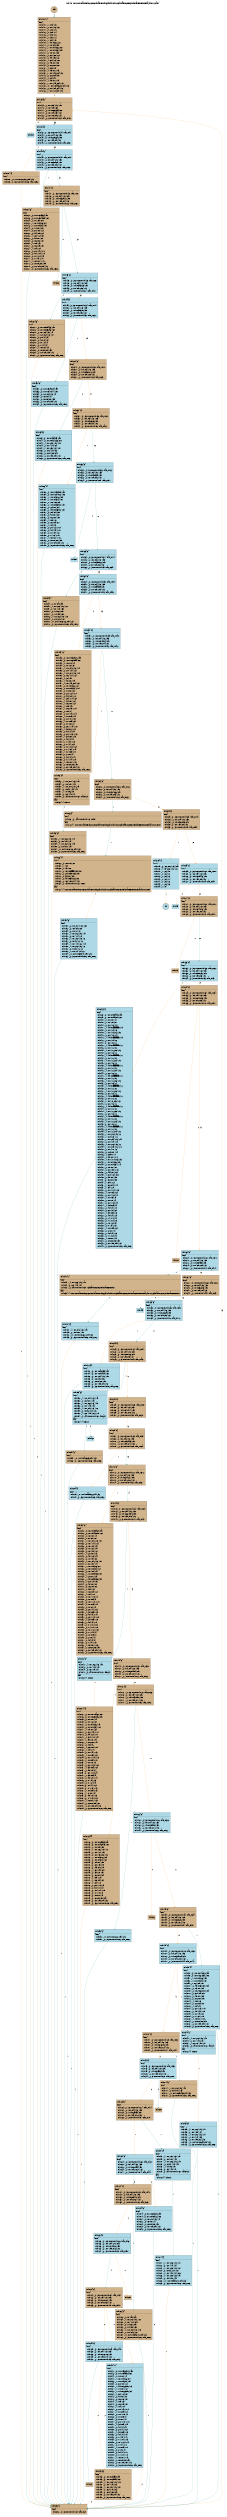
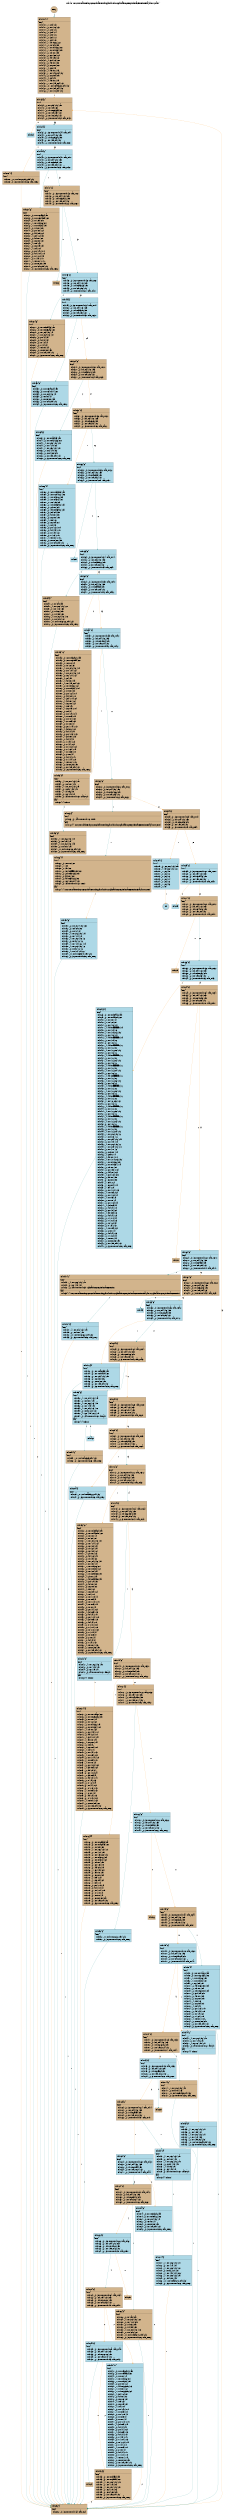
(54, 10) -> (54, 10)
